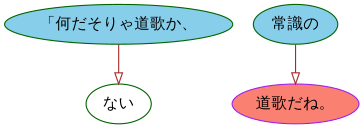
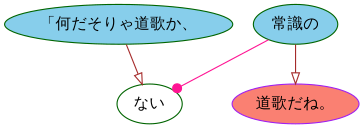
none -> (225, 63)
